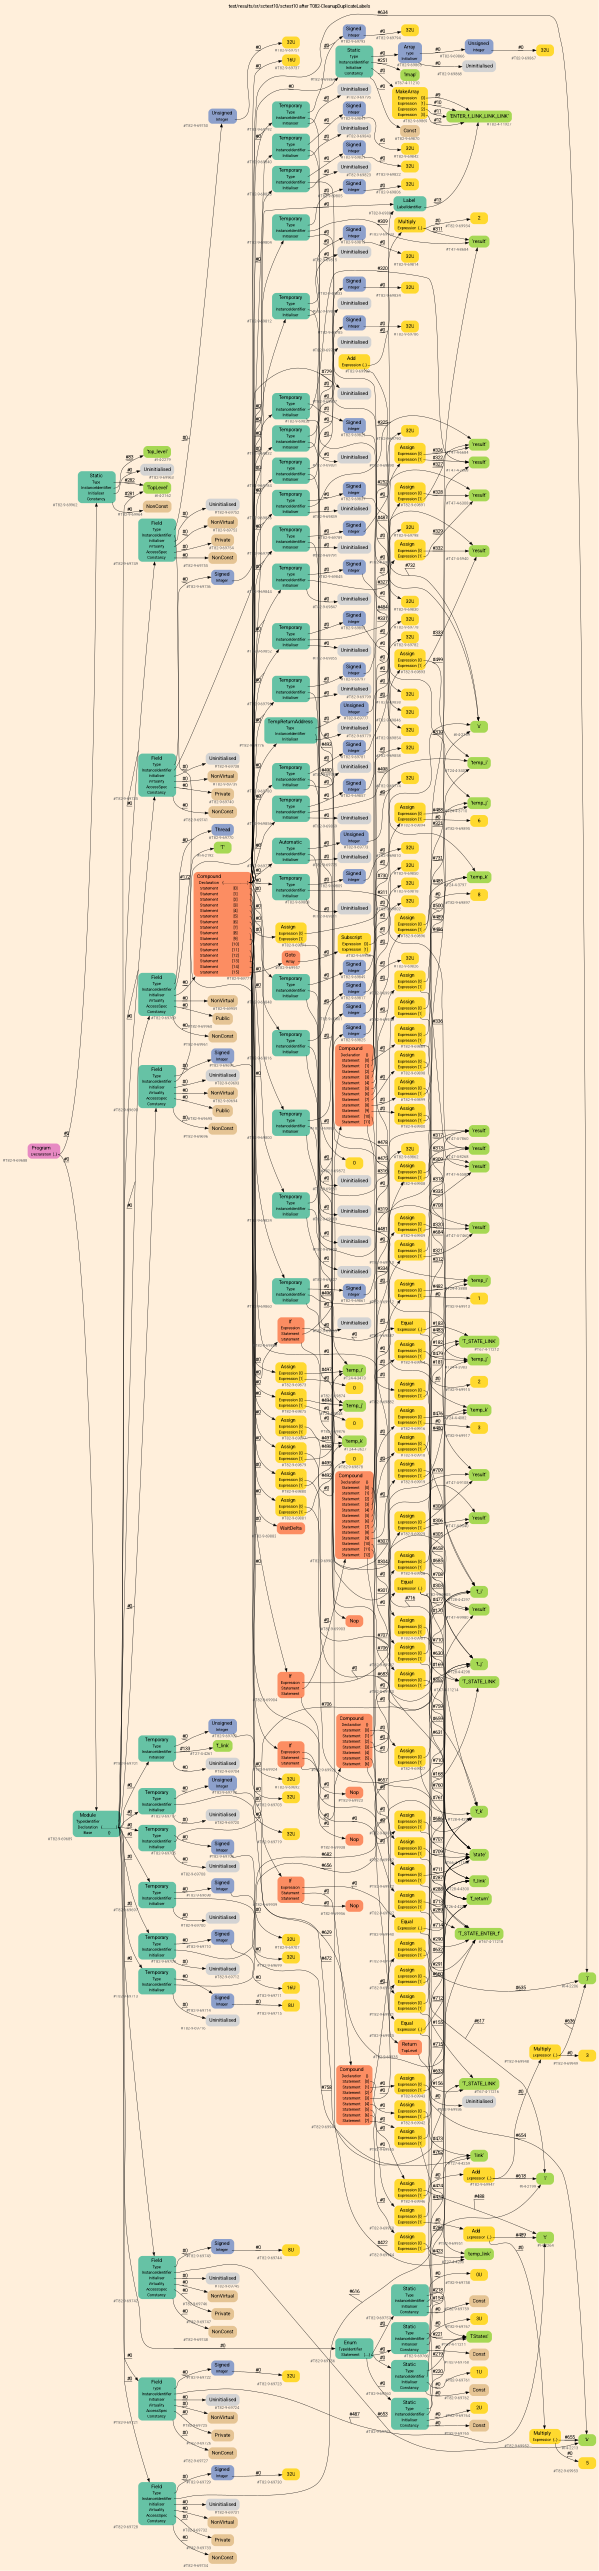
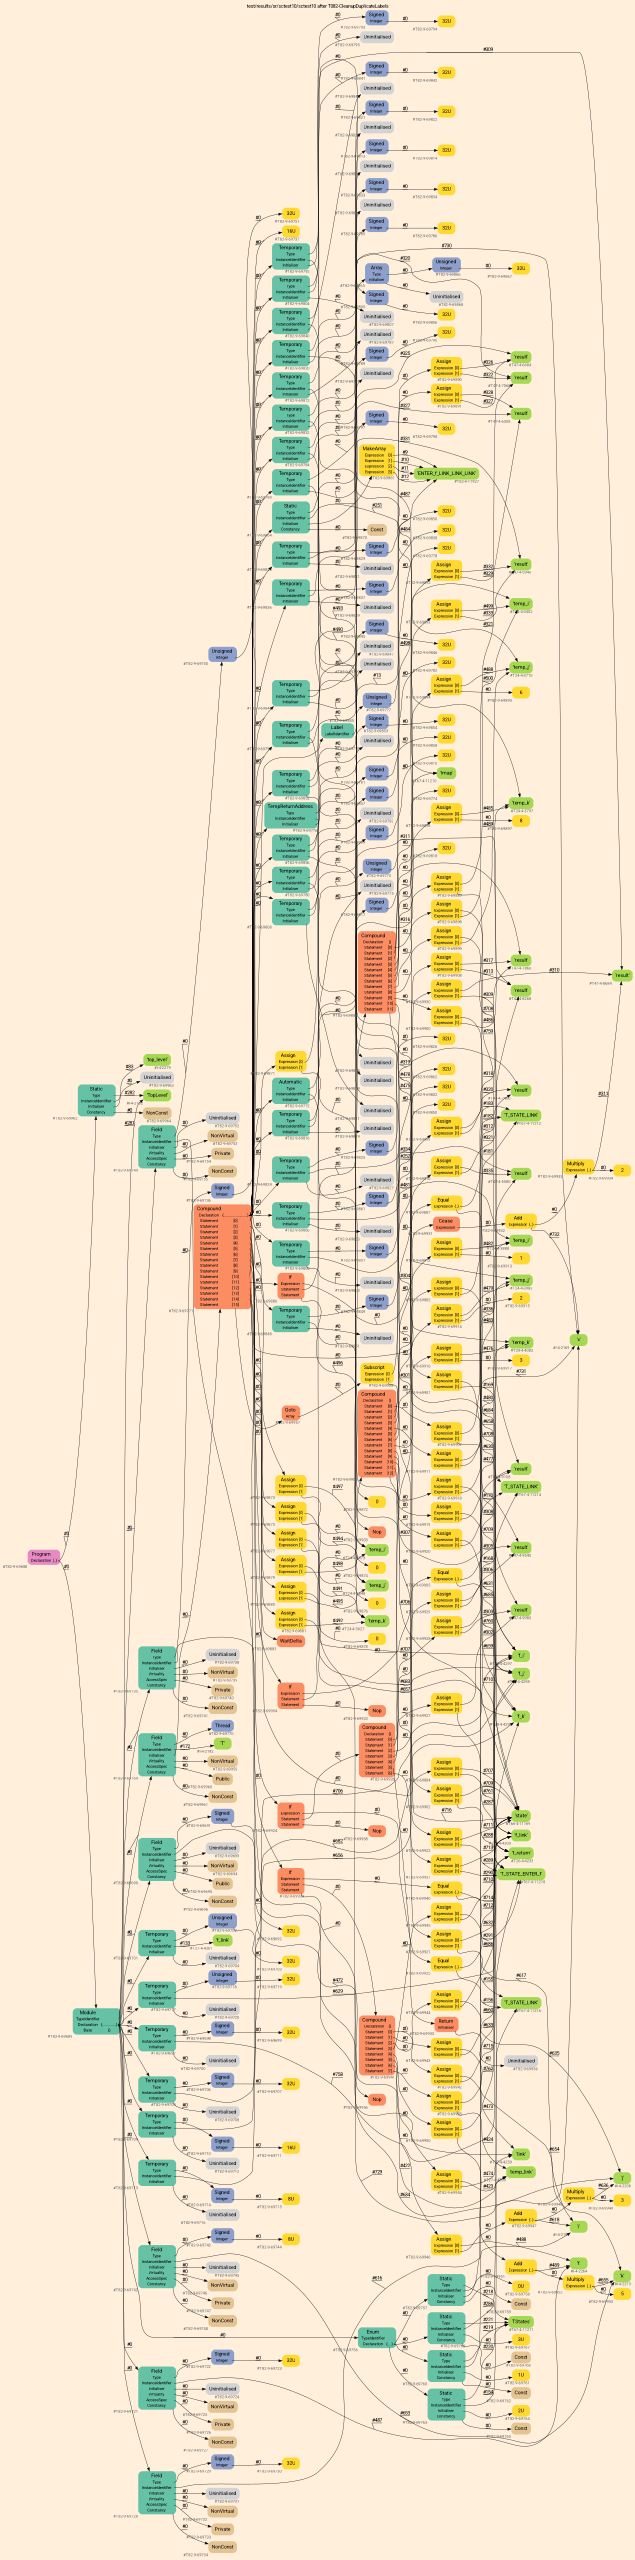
(374, 615) -> (407, 1162)
none -> (447, 1224)
(409, 2051) -> (446, 2028)
(350, 2355) -> (373, 2344)
